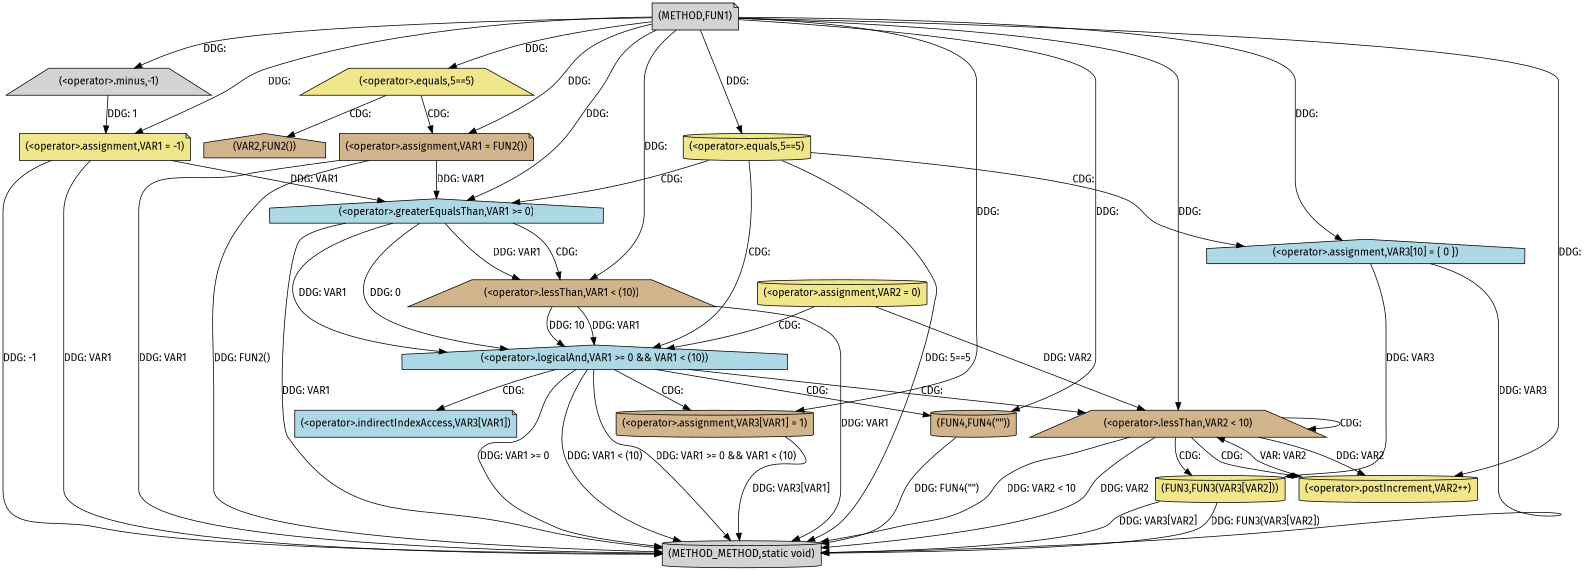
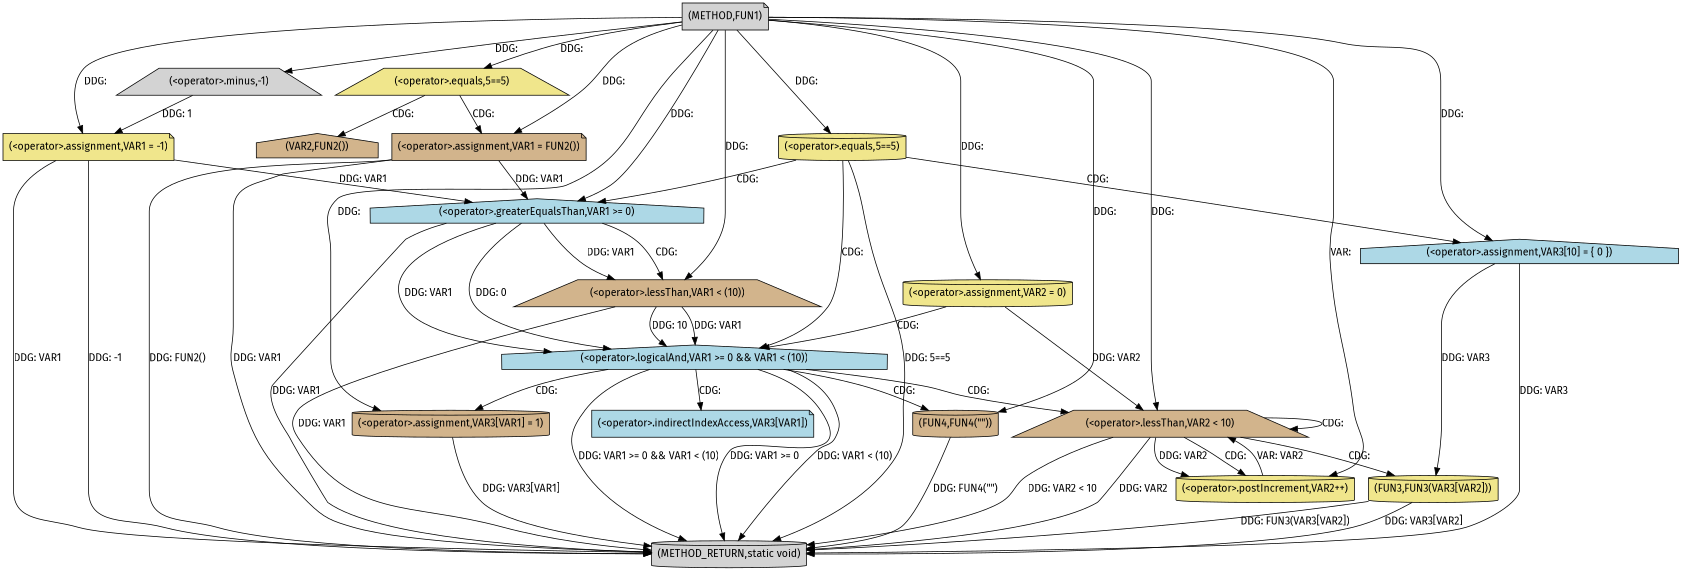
none -> (958, 74)
(1571, 253) -> (1342, 253)
(742, 554) -> (729, 554)
